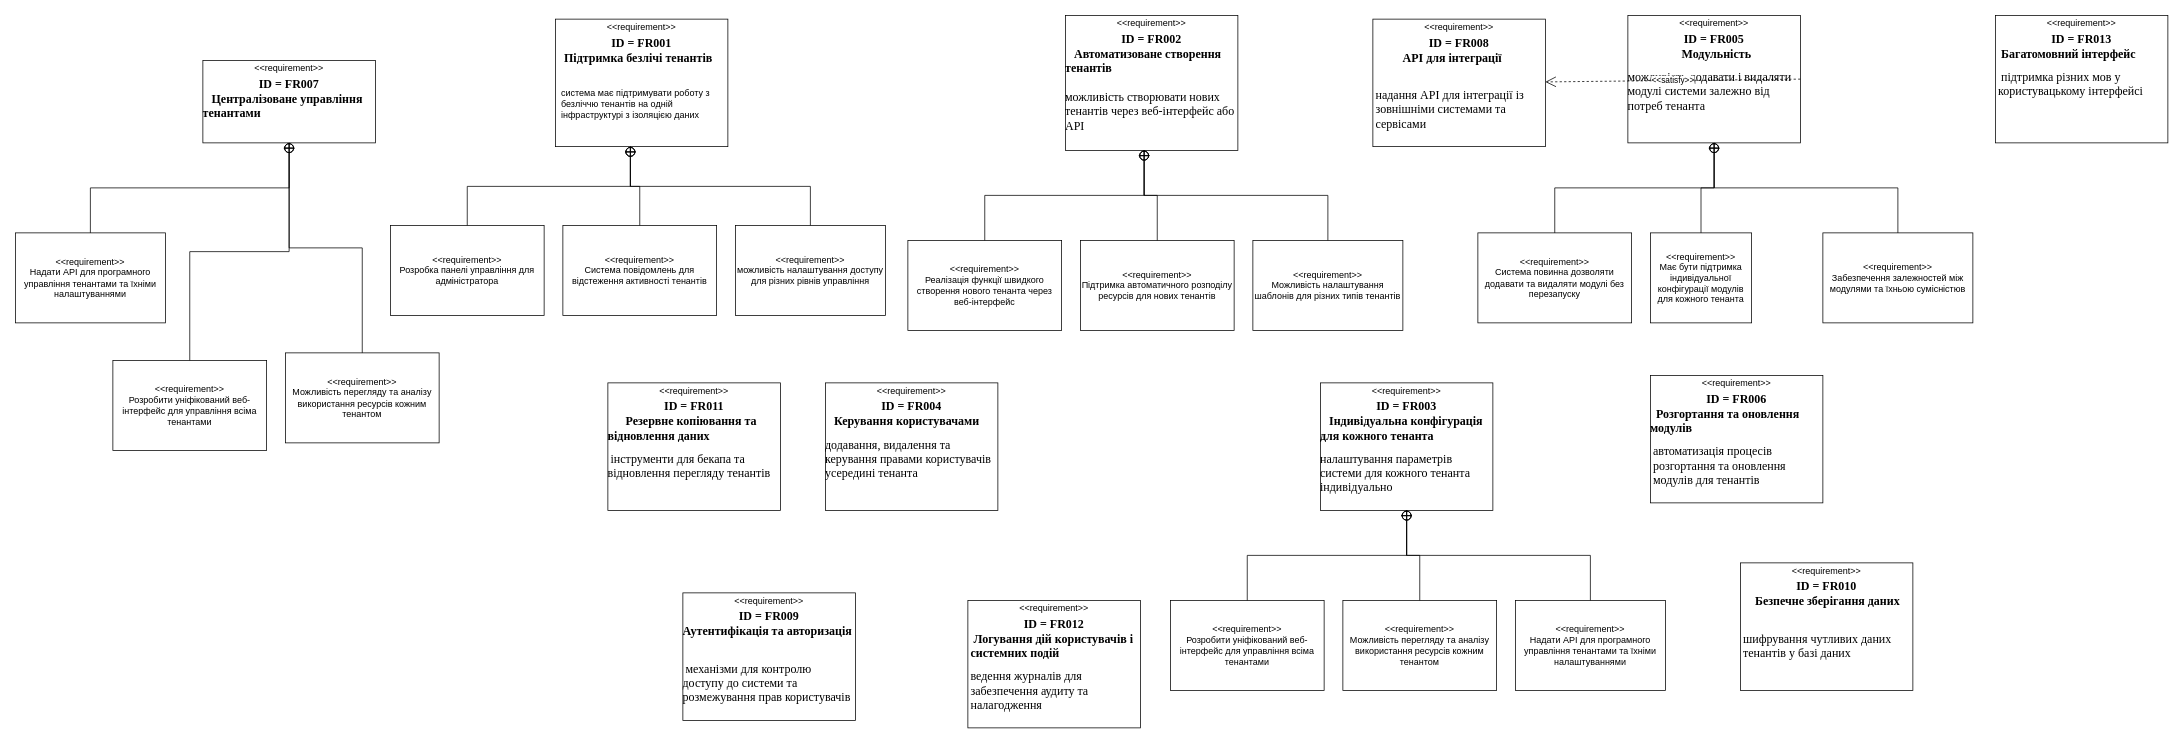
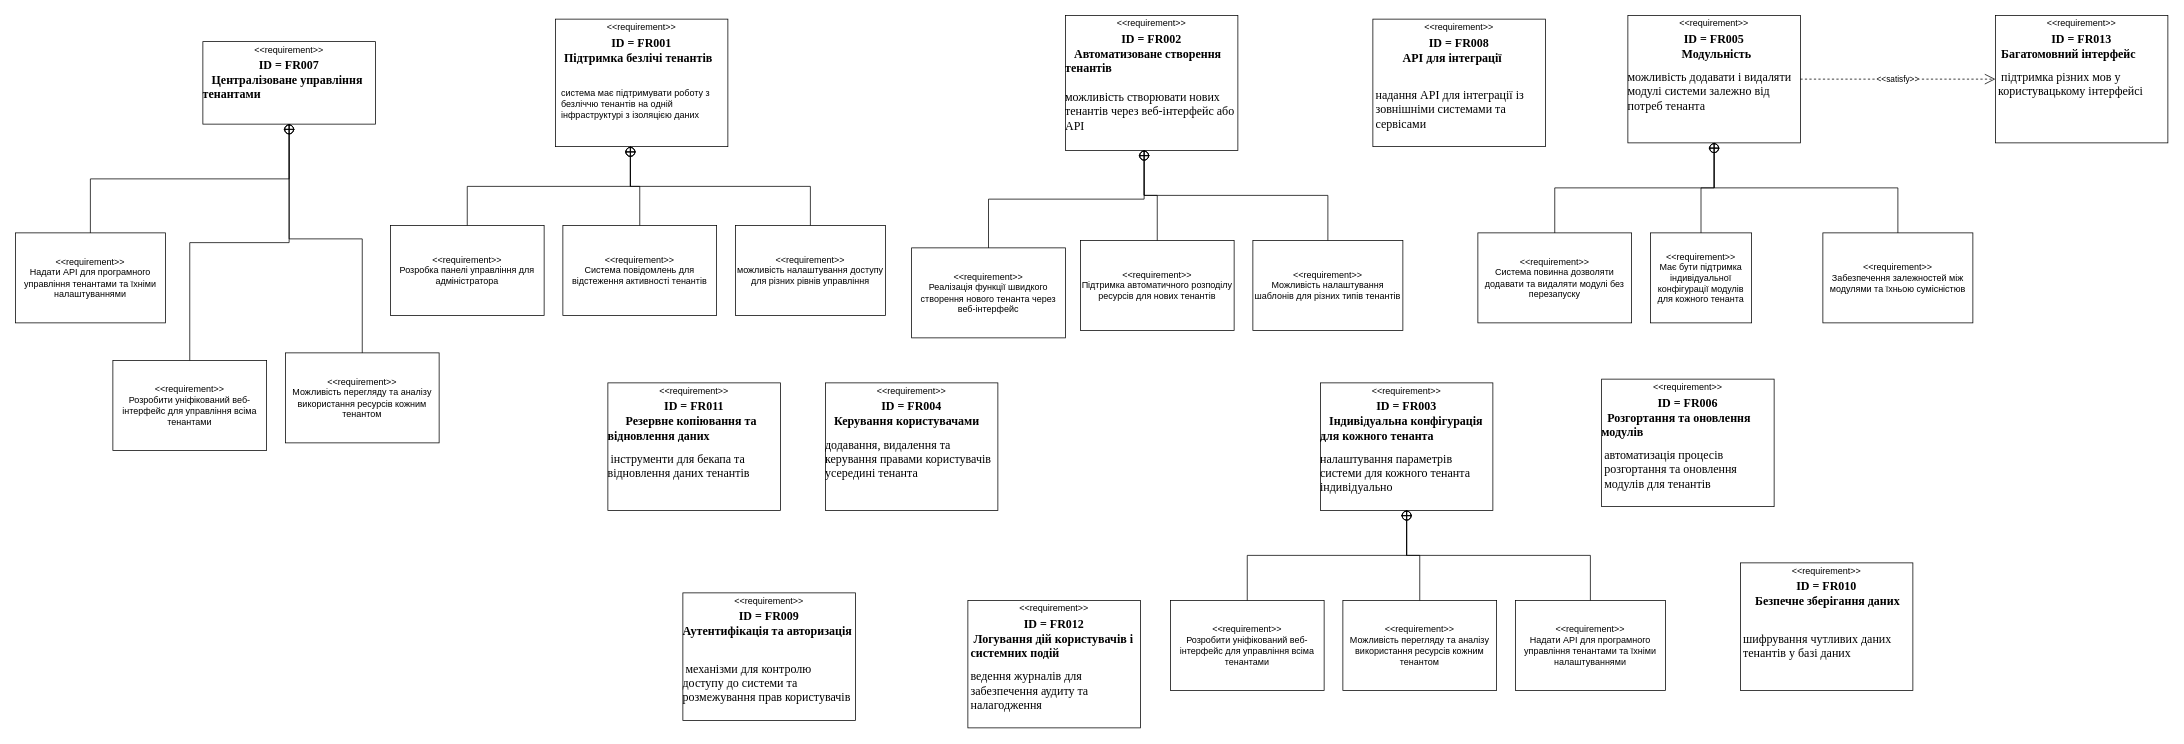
(1582, 82) -> (1897, 79)
(289, 102) -> (289, 83)
(985, 285) -> (989, 293)
(694, 383) -> (694, 383)
(1737, 439) -> (1688, 443)
